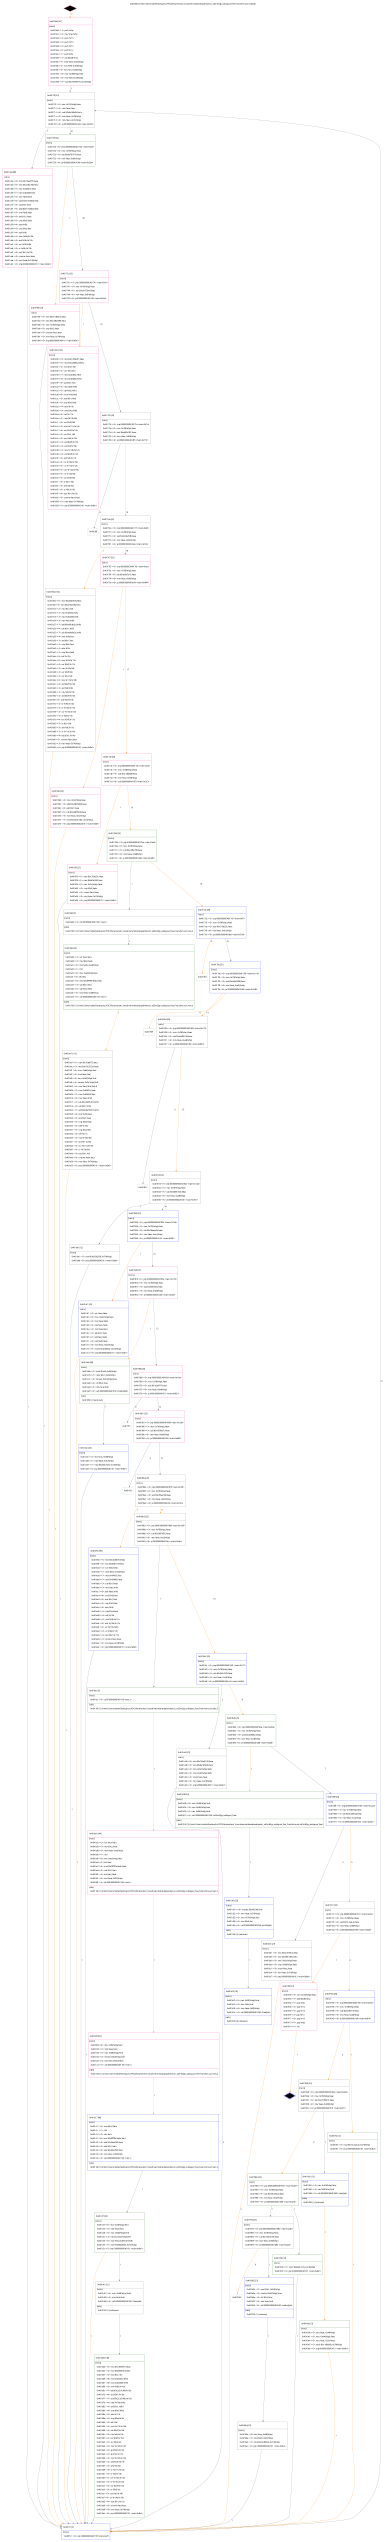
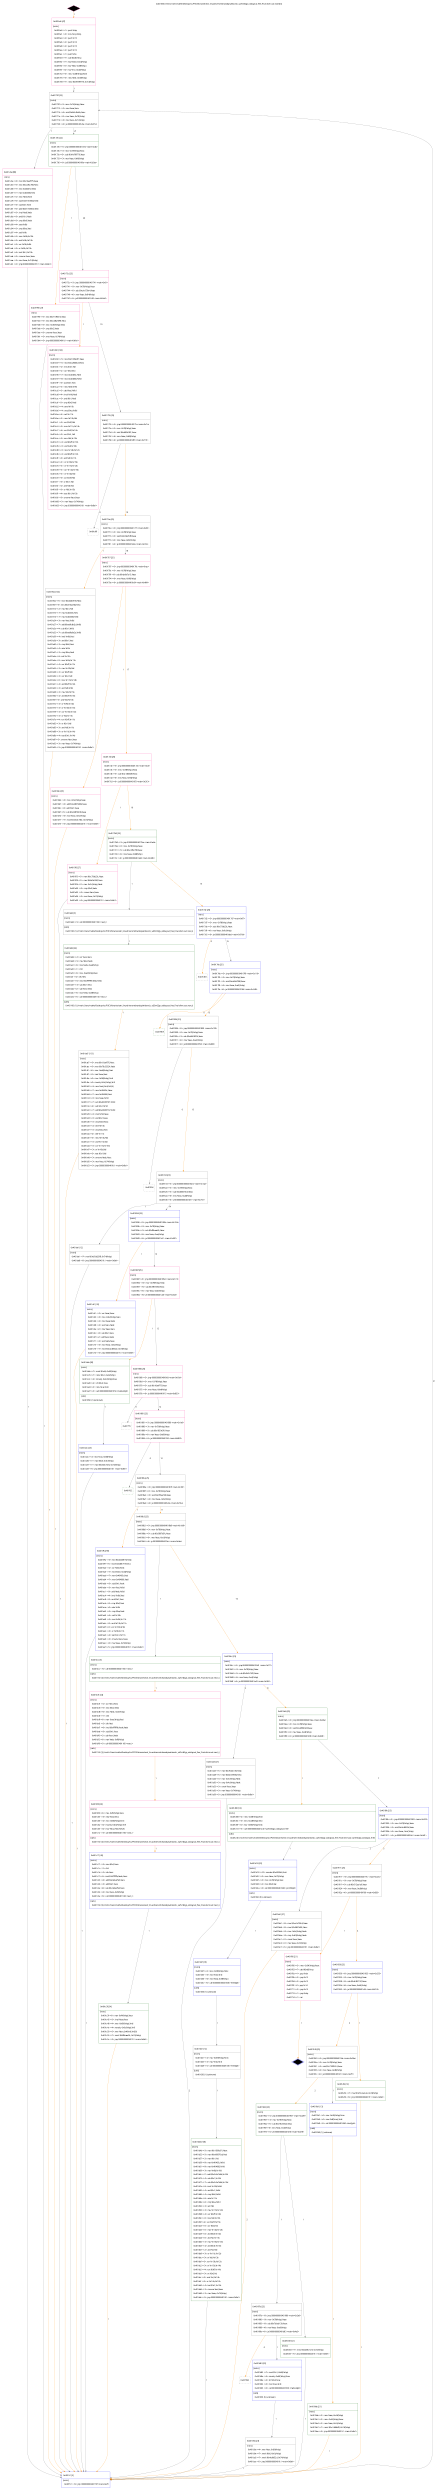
(119, 2266) -> (217, 2020)
